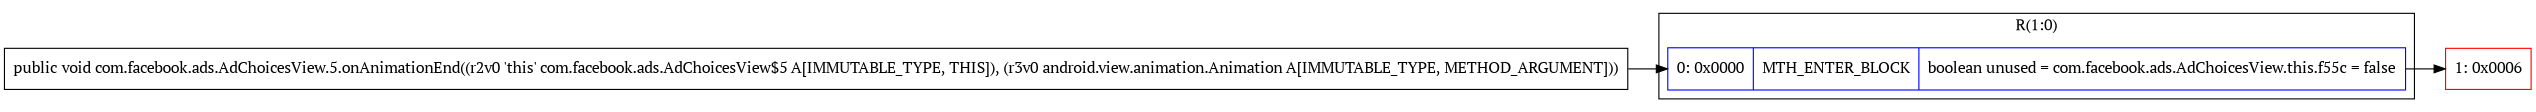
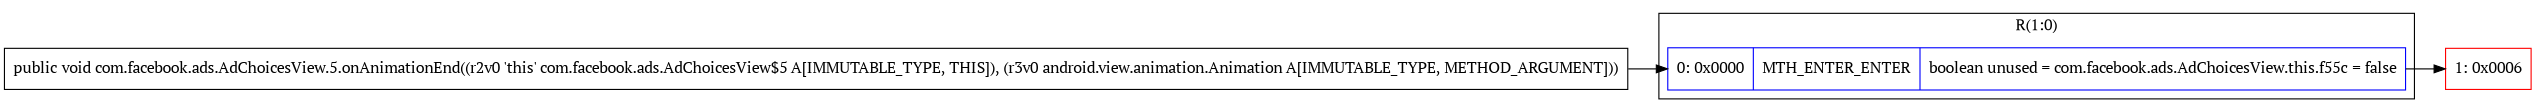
(1836, 68) -> (1837, 68)
